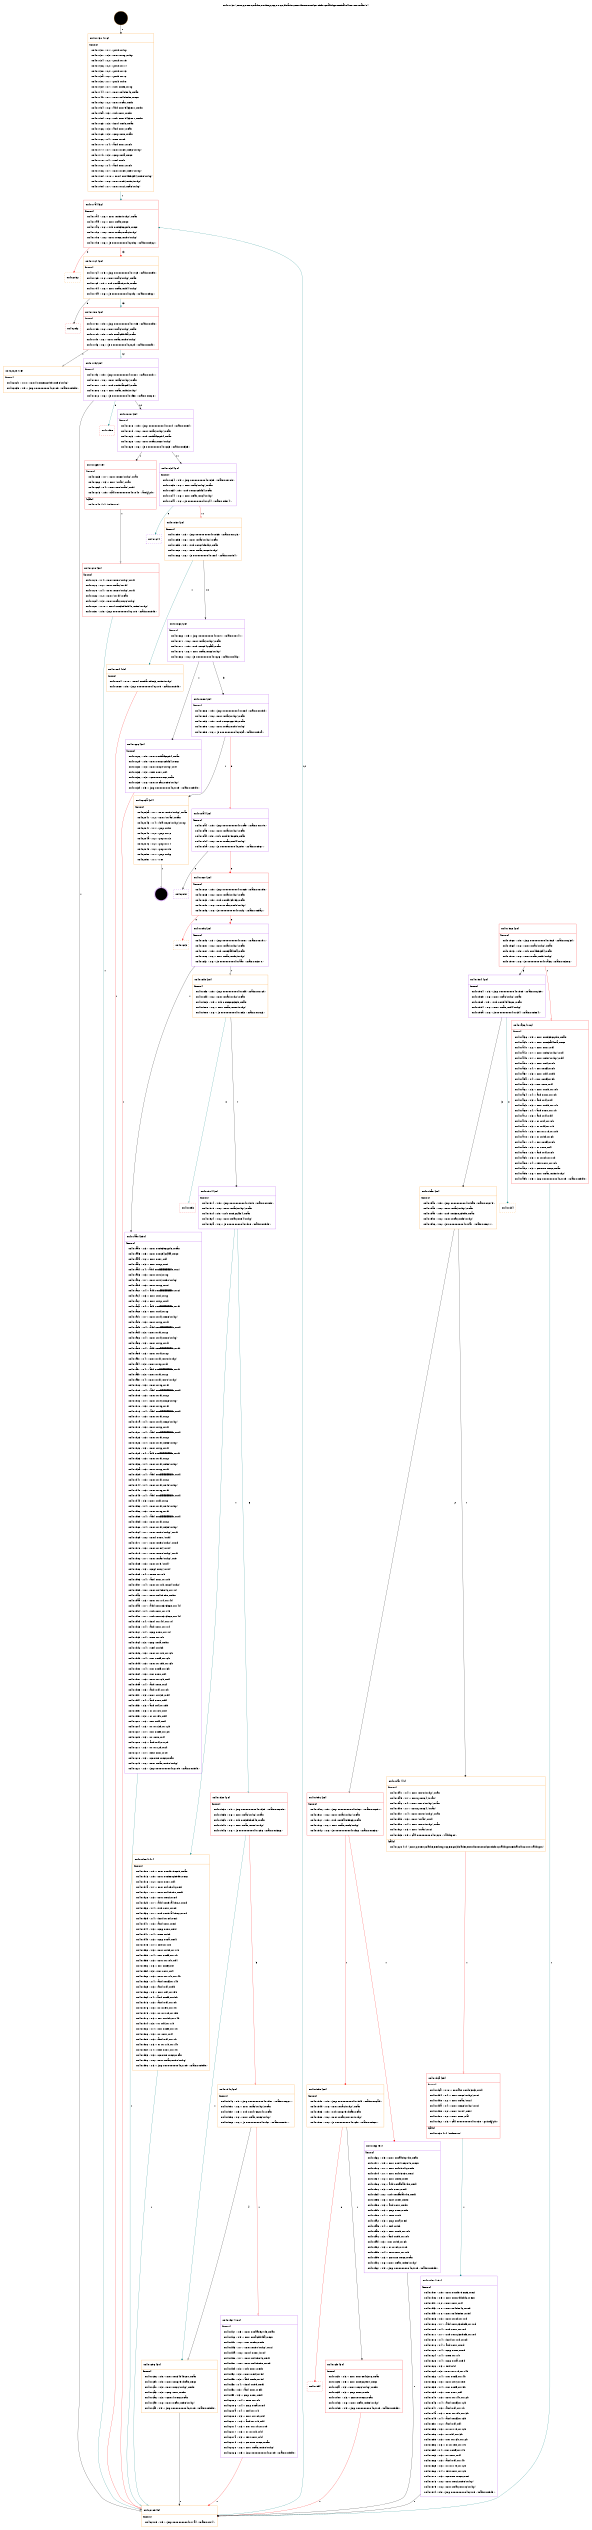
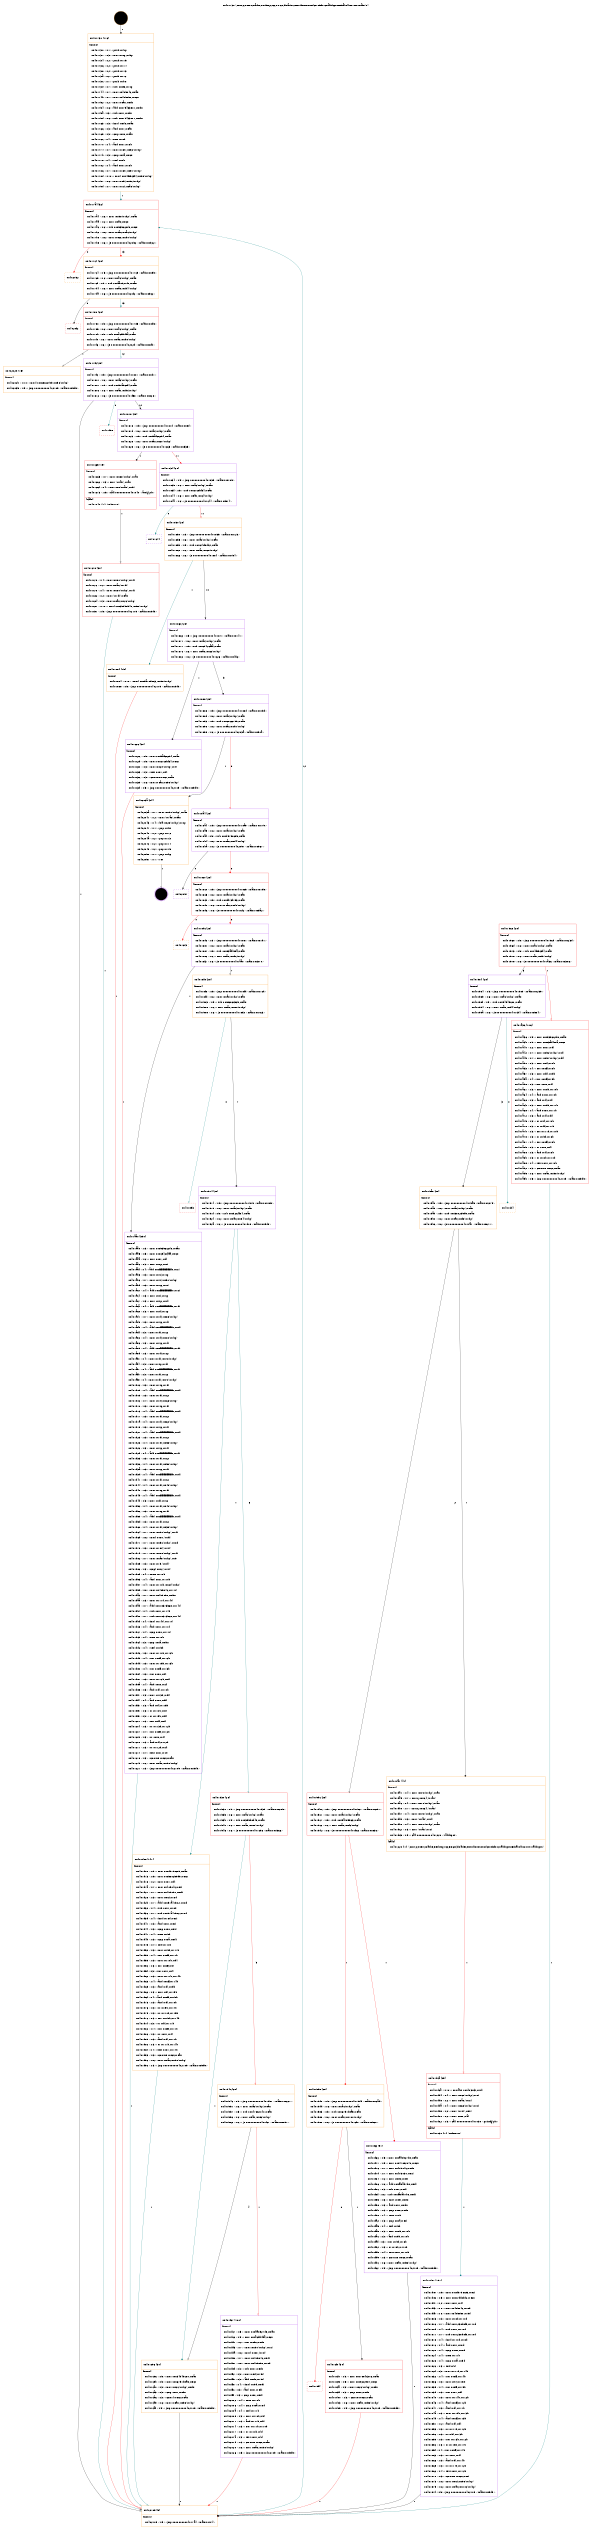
(176, 457) -> (176, 457)
